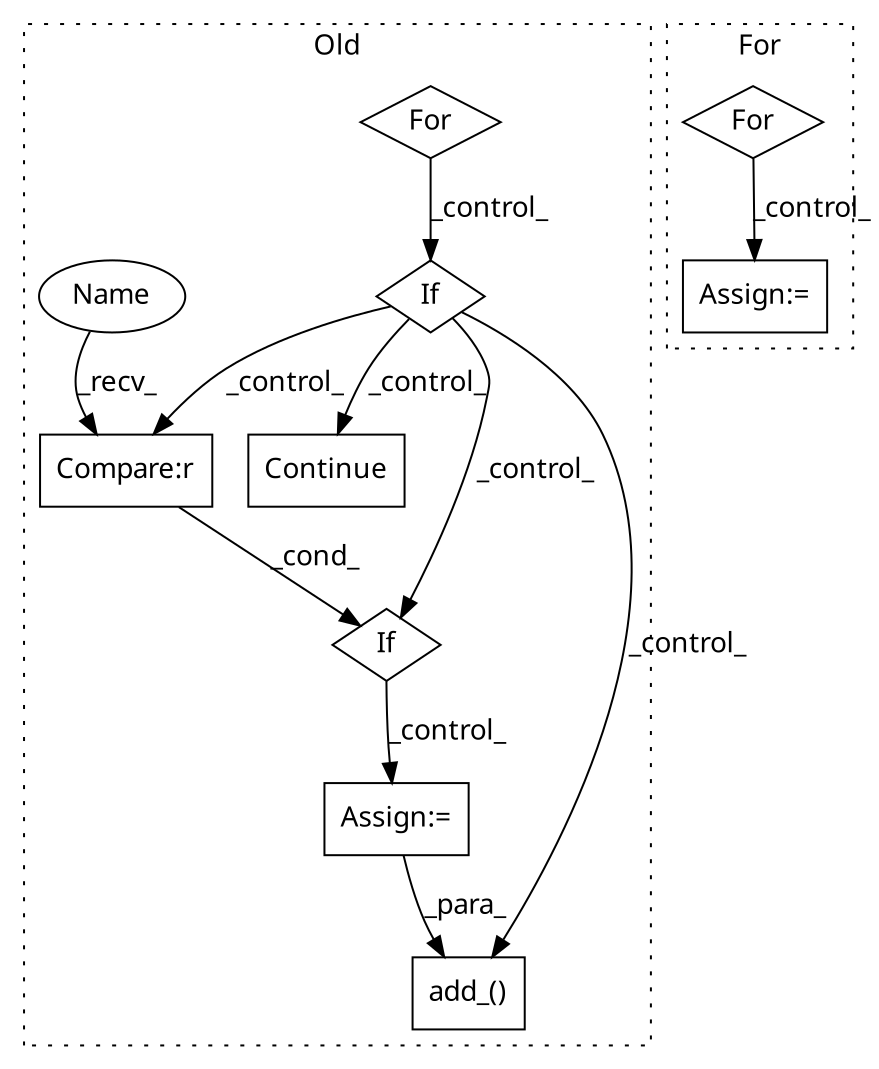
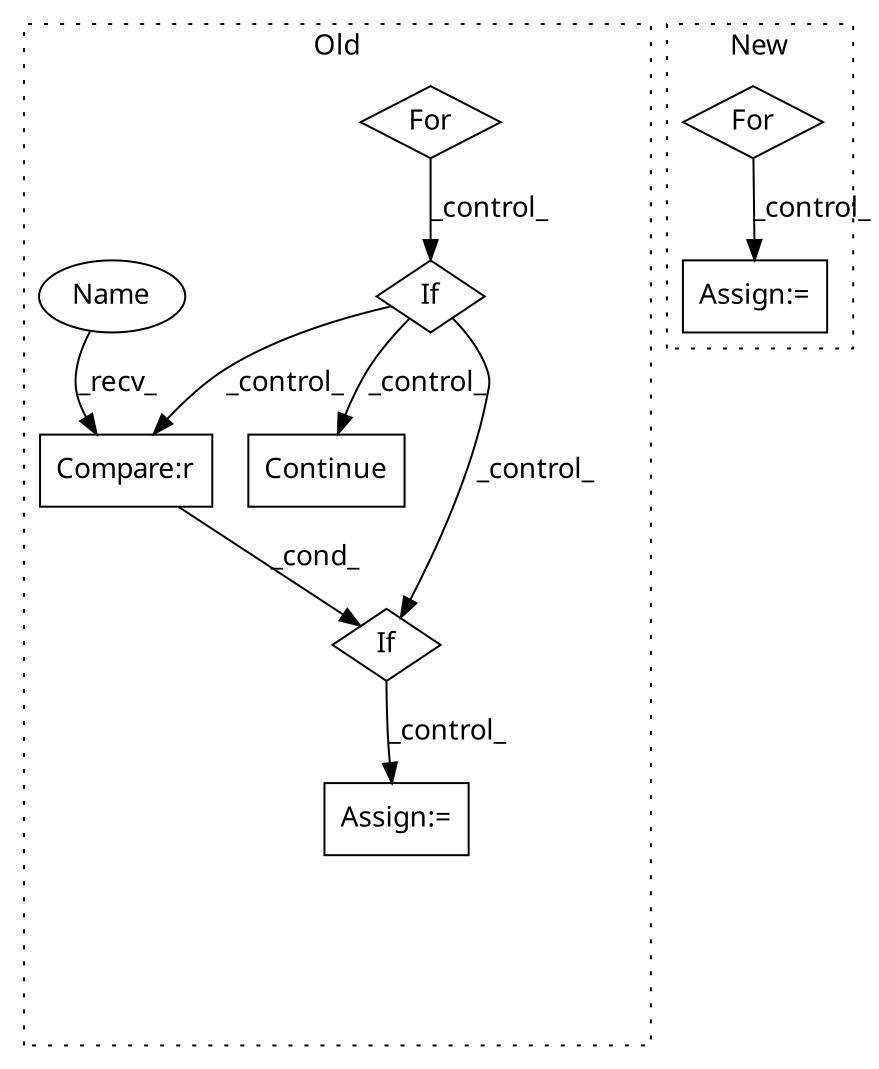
(760, 47) -> (760, 47)
(469, 993) -> none
